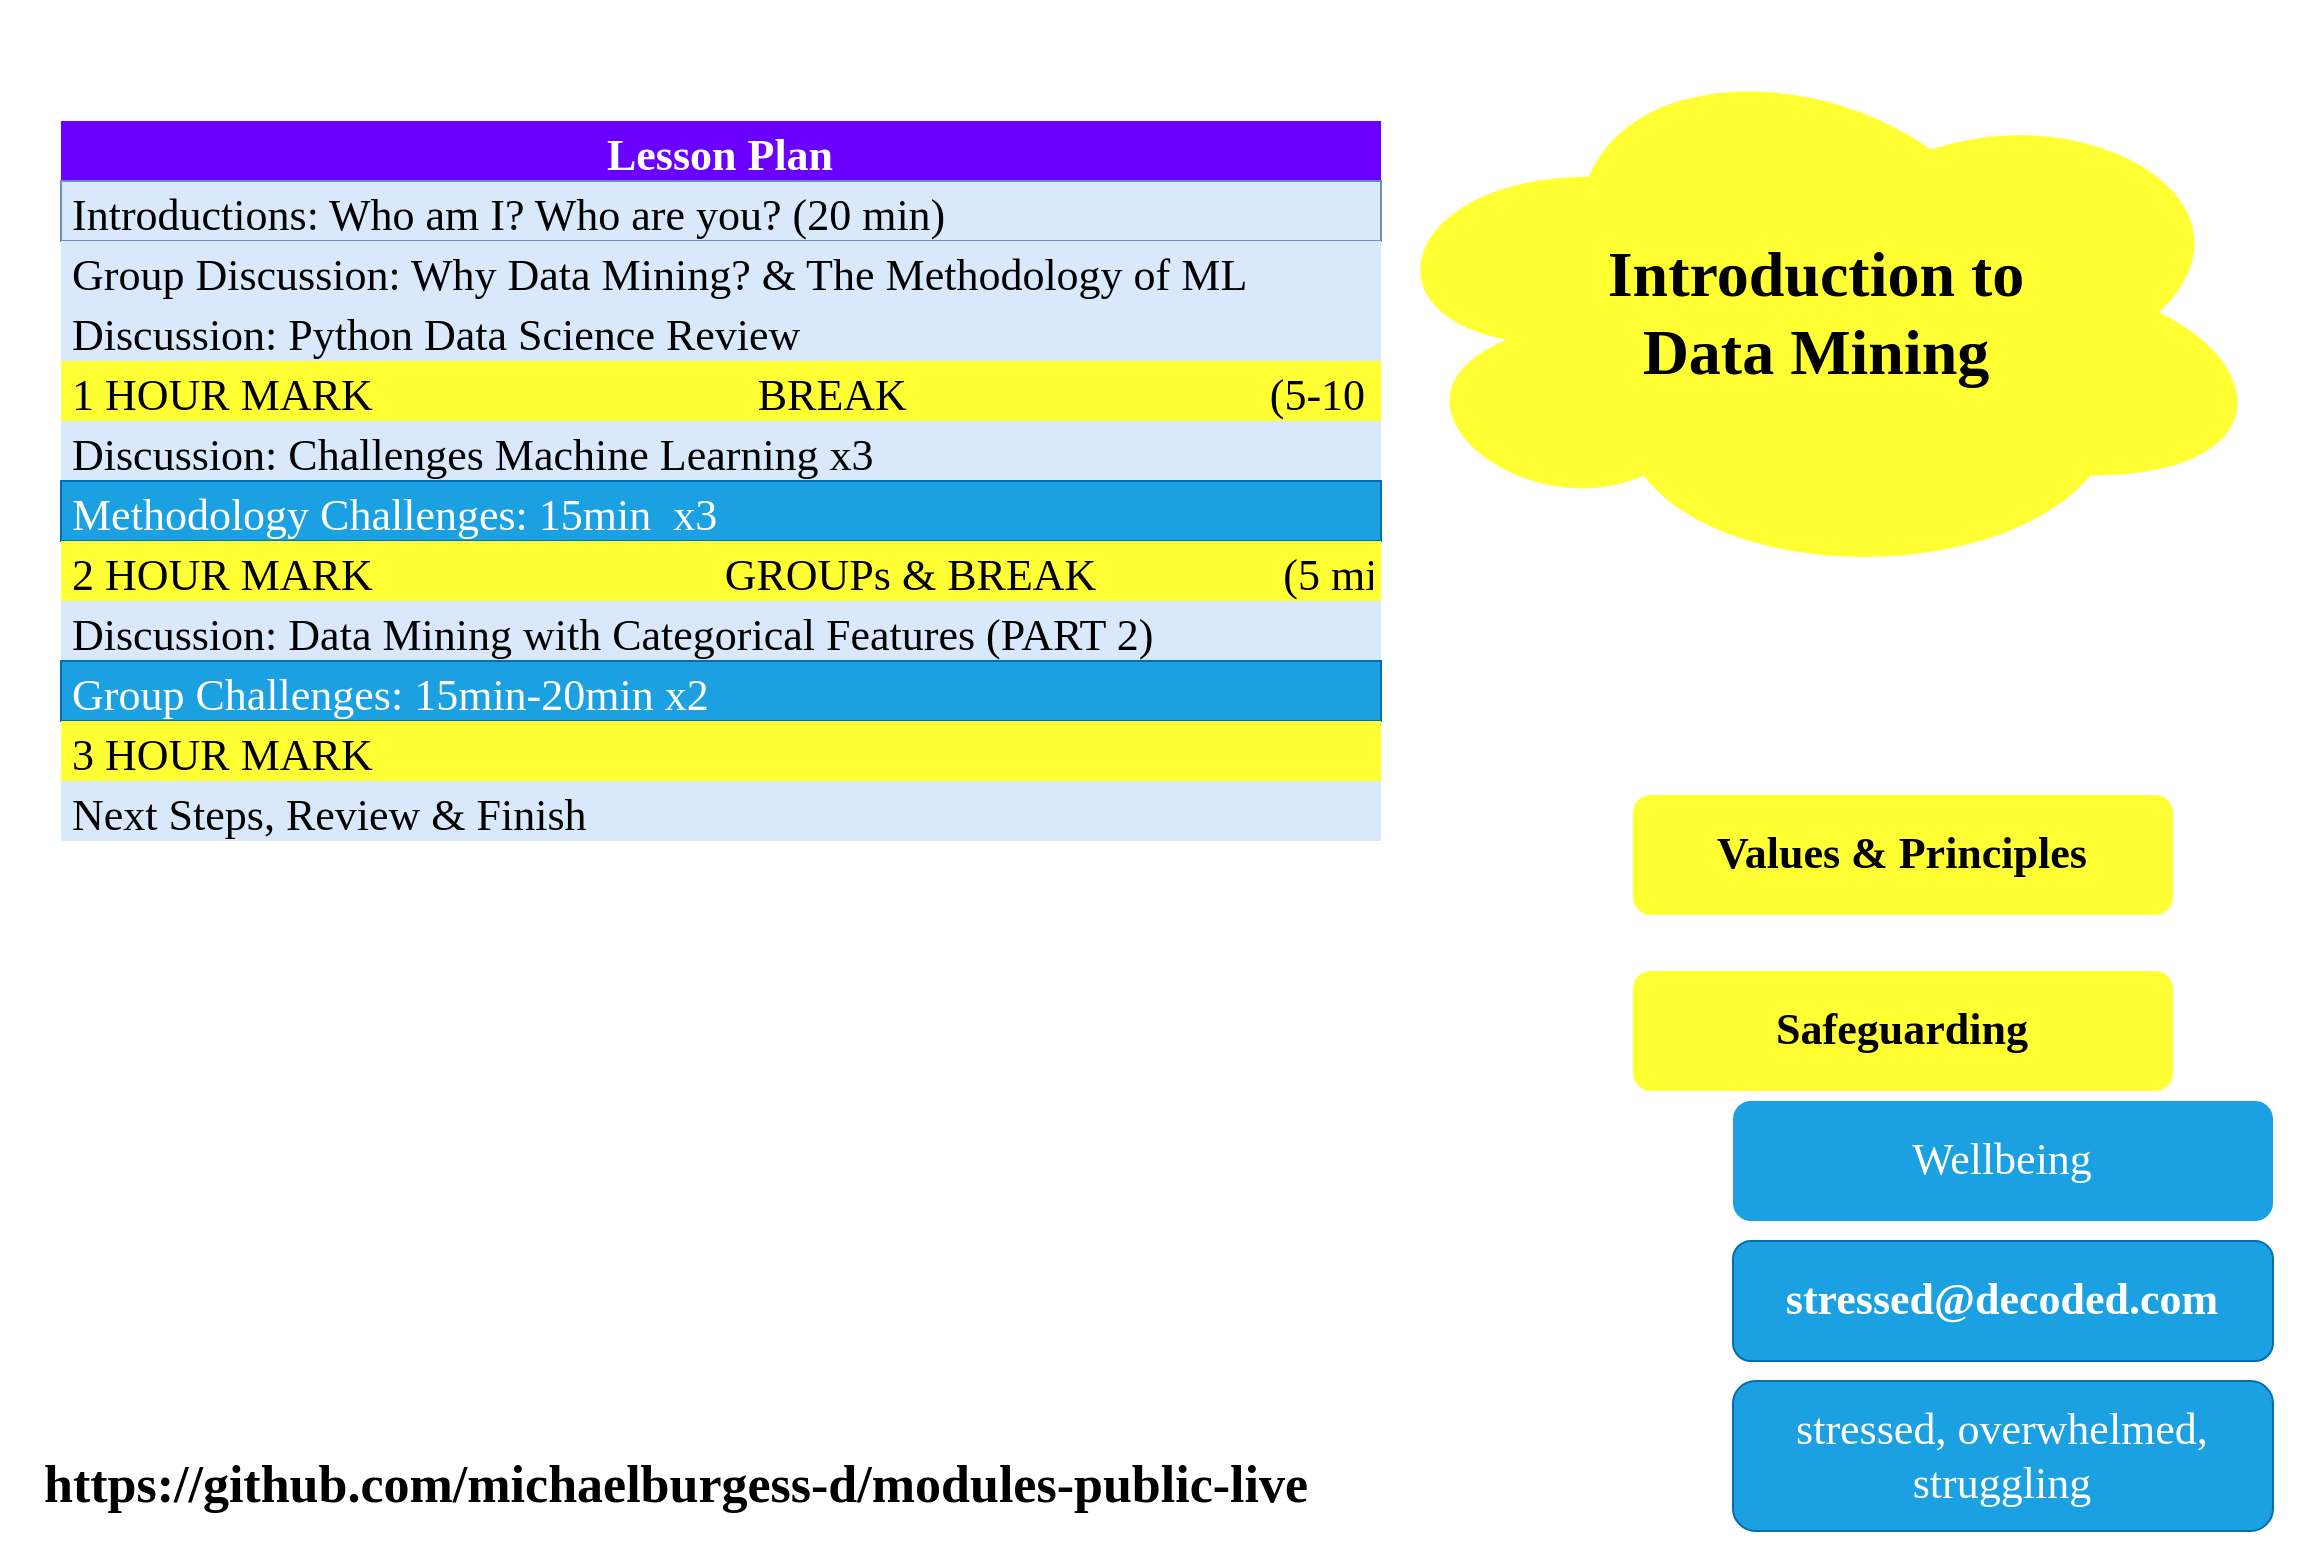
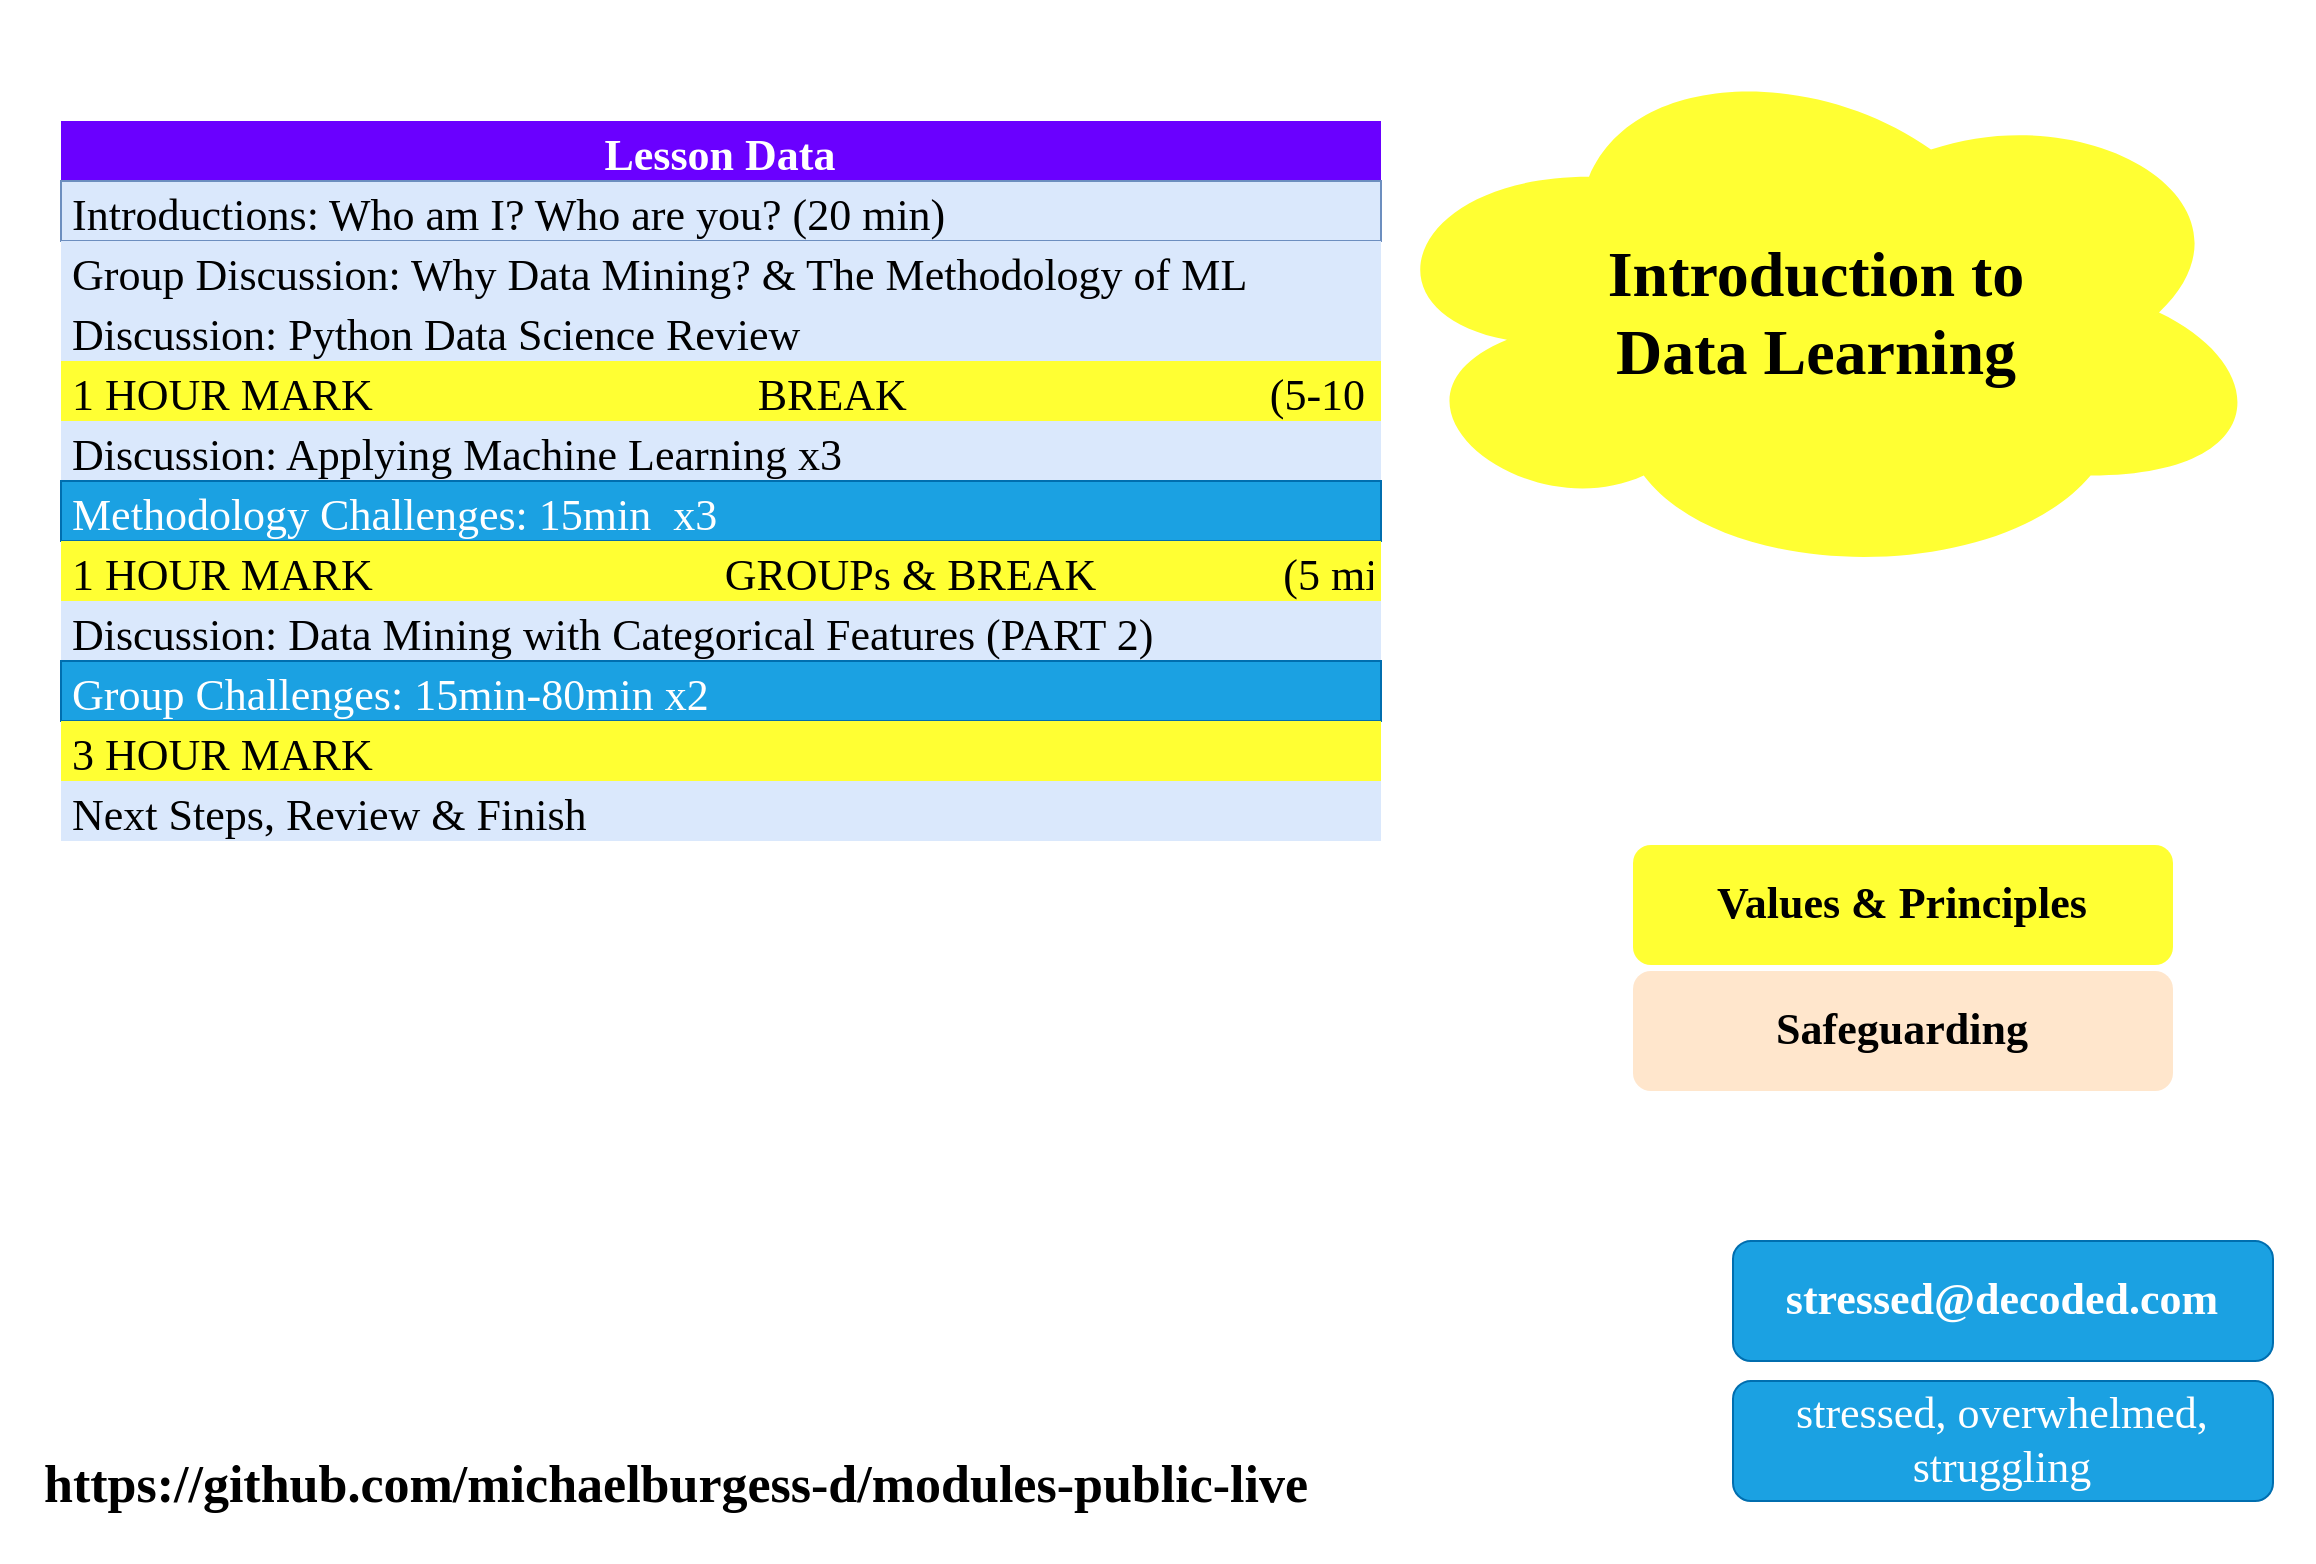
(720, 155) -> (720, 155)
(1817, 313) -> (1817, 313)
(527, 455) -> (502, 455)
(1024, 575) -> (1024, 575)
(420, 695) -> (420, 695)
(1903, 855) -> (1903, 905)
(1903, 1031) -> (1903, 1031)
(2003, 1161) -> none
(2003, 1456) -> (2003, 1441)
